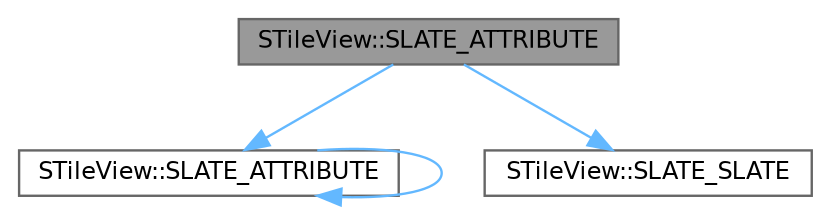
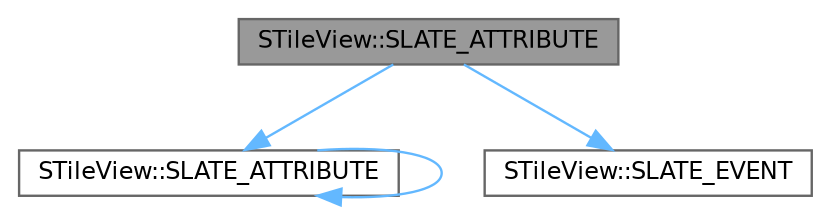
(648, 173) -> (648, 173)
